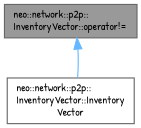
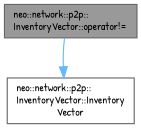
(78, 64) -> (63, 52)
